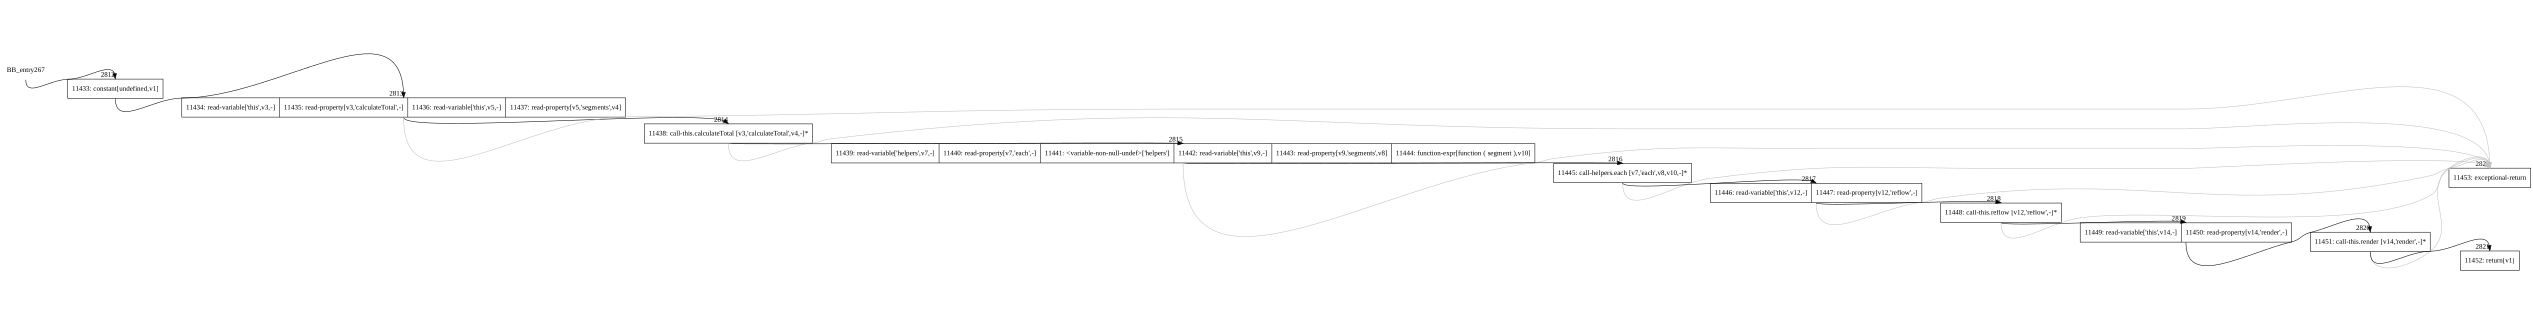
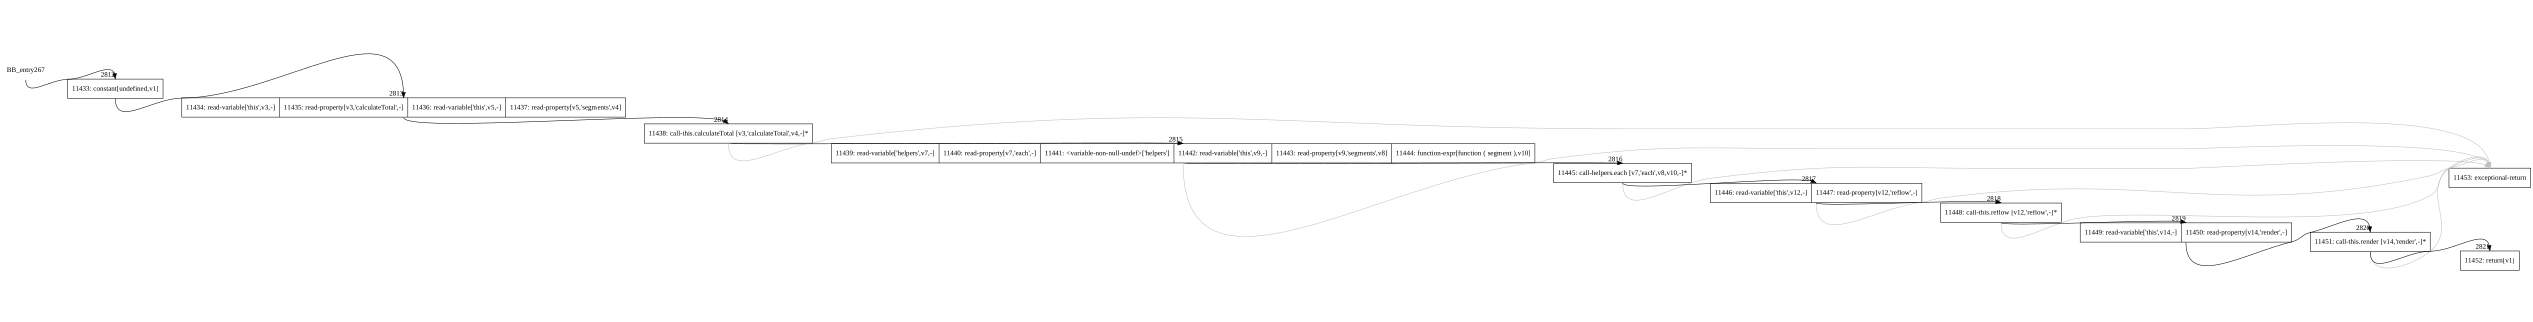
(1452, 109) -> none
